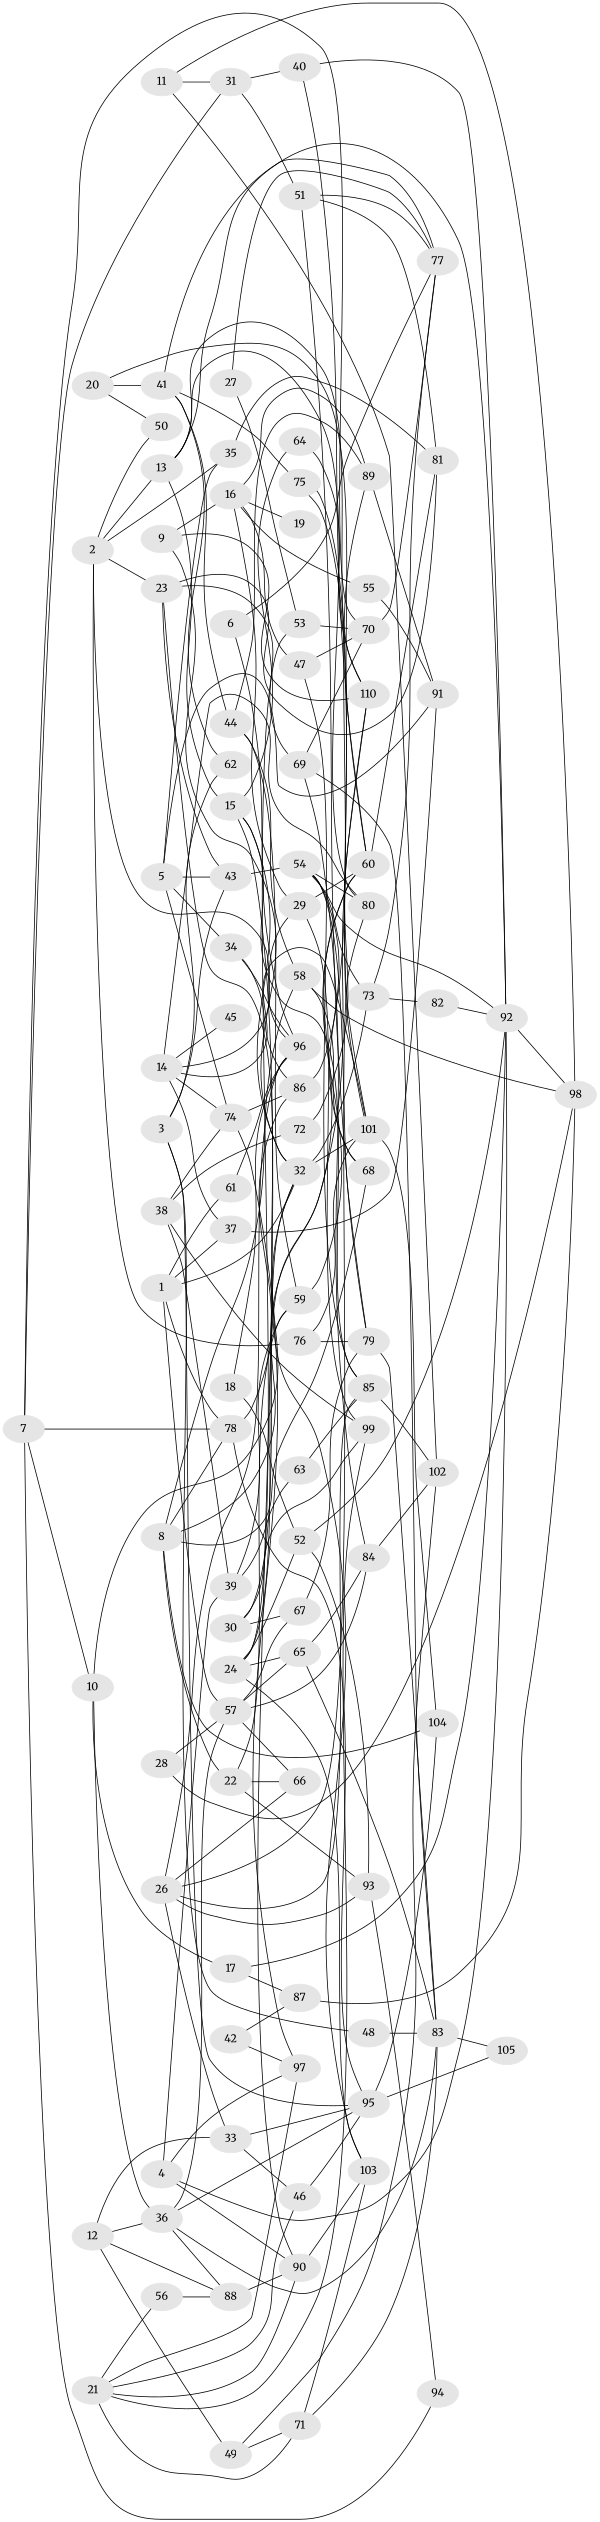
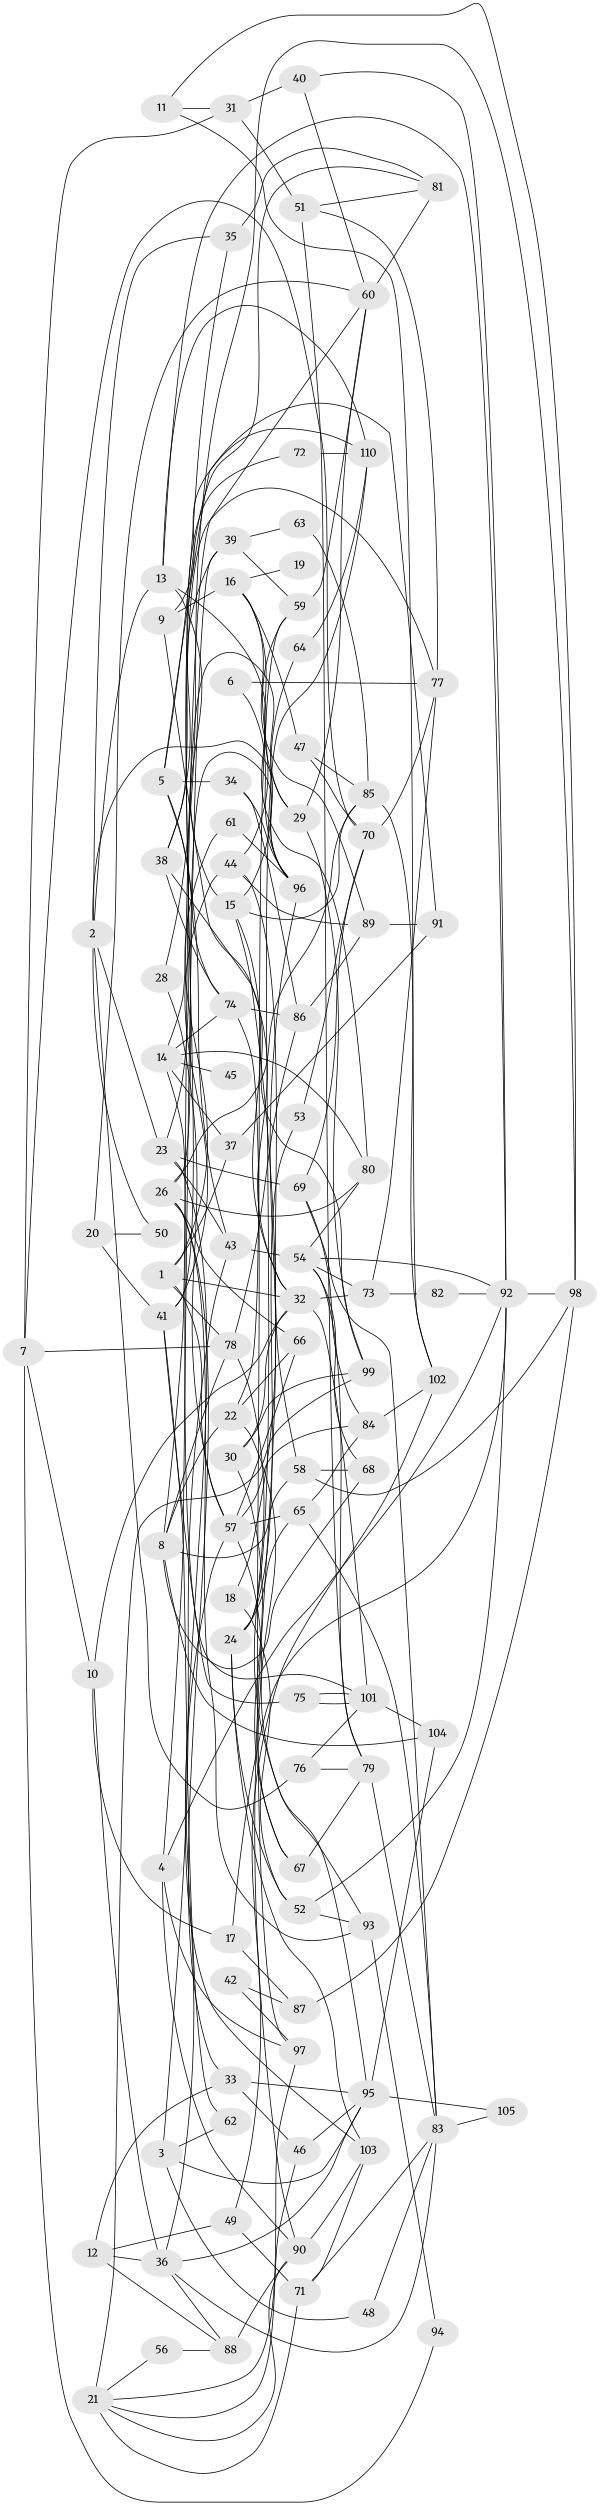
(231, 383) -> none
(369, 589) -> none
